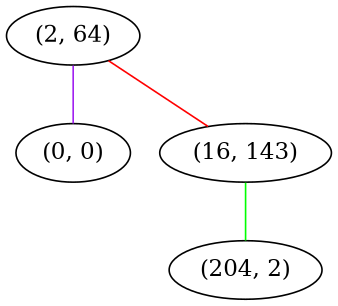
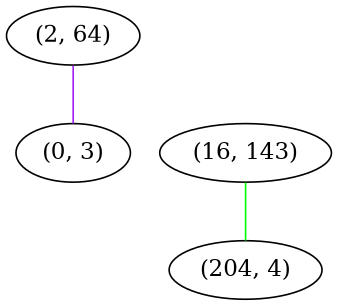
(158, 94) -> none
(73, 153) -> (73, 153)
(246, 270) -> (246, 270)
